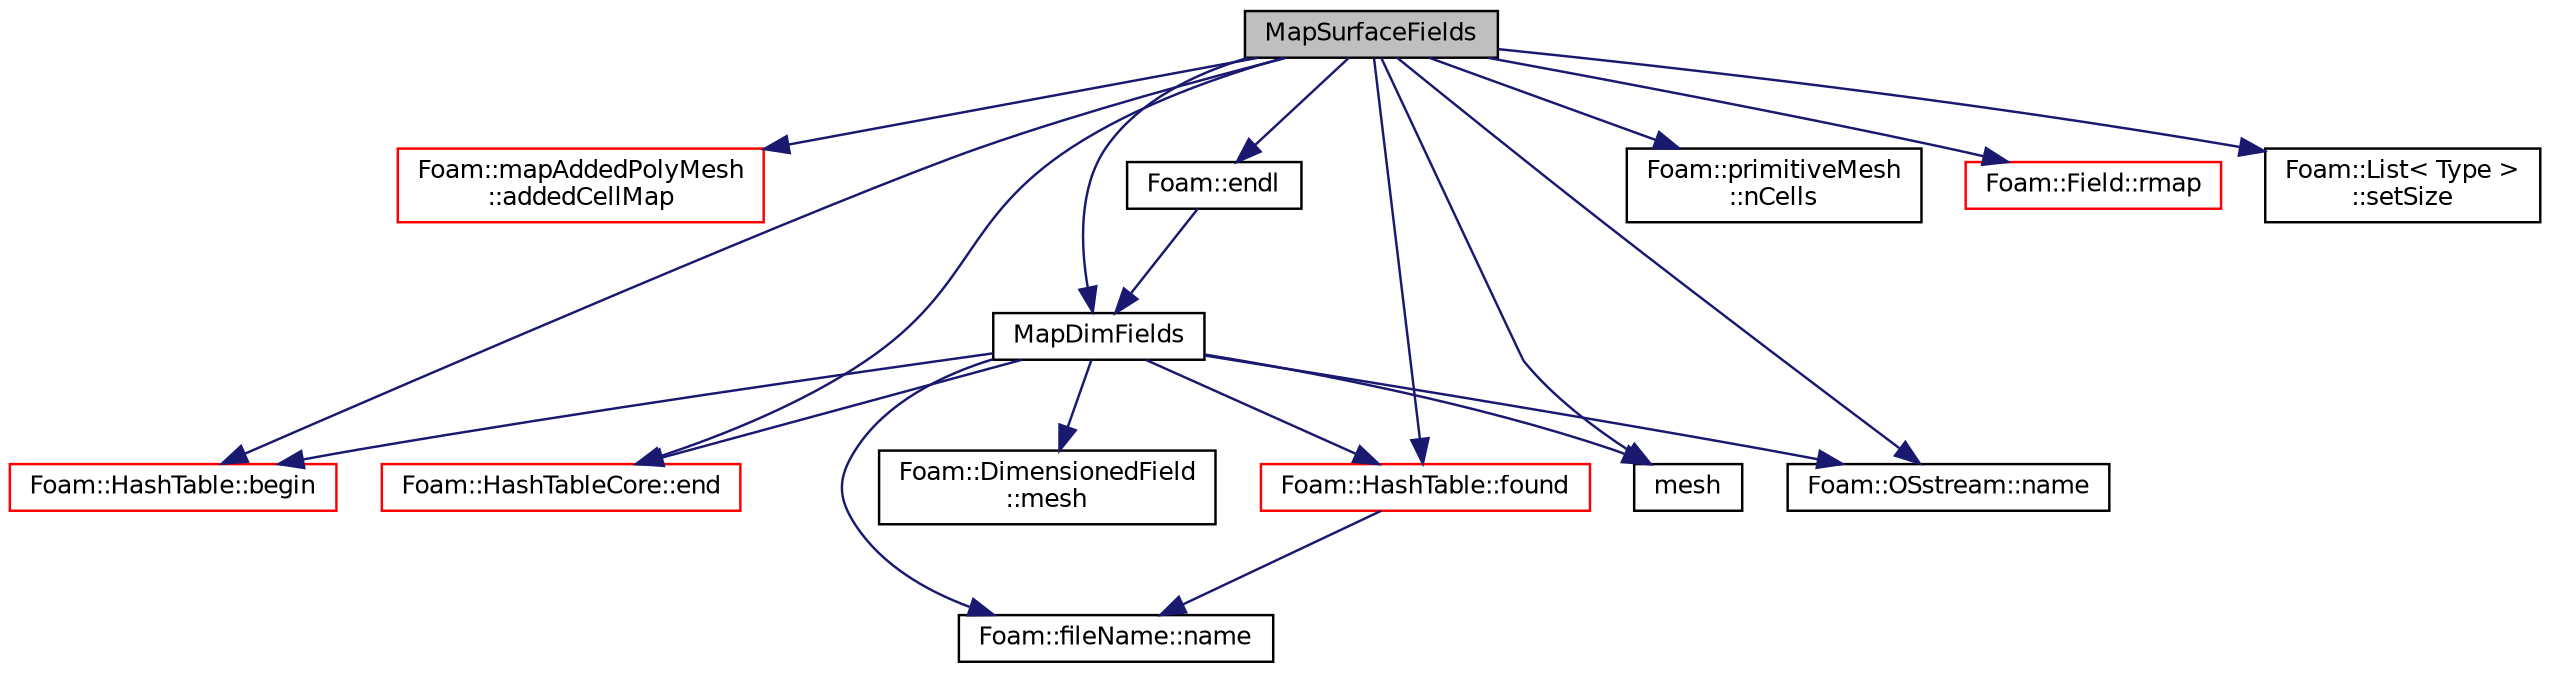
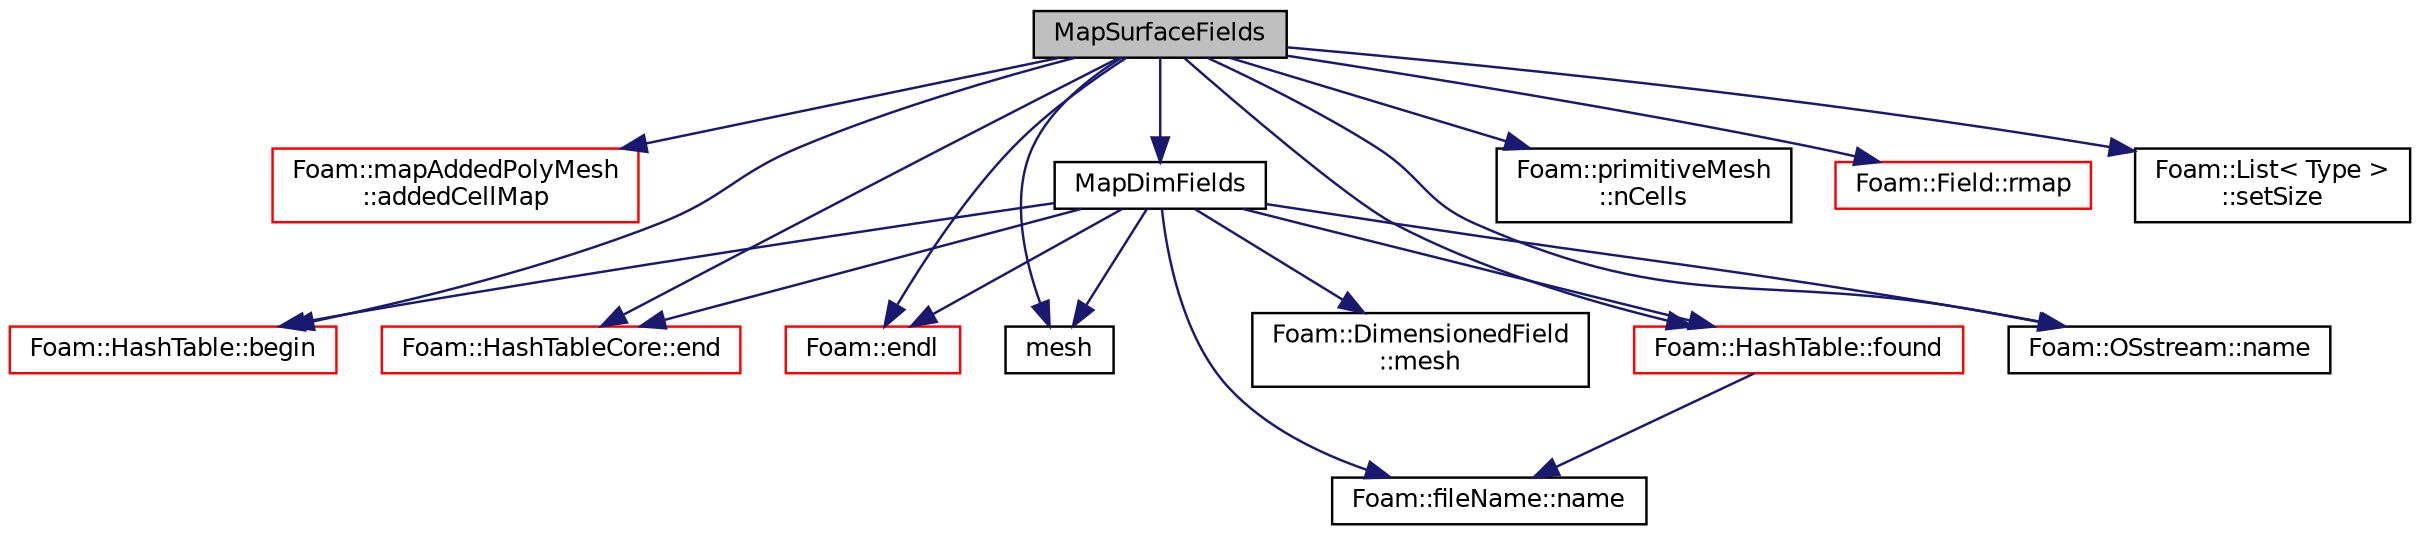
(1214, 185) -> (873, 350)
(1164, 251) -> (1013, 270)
